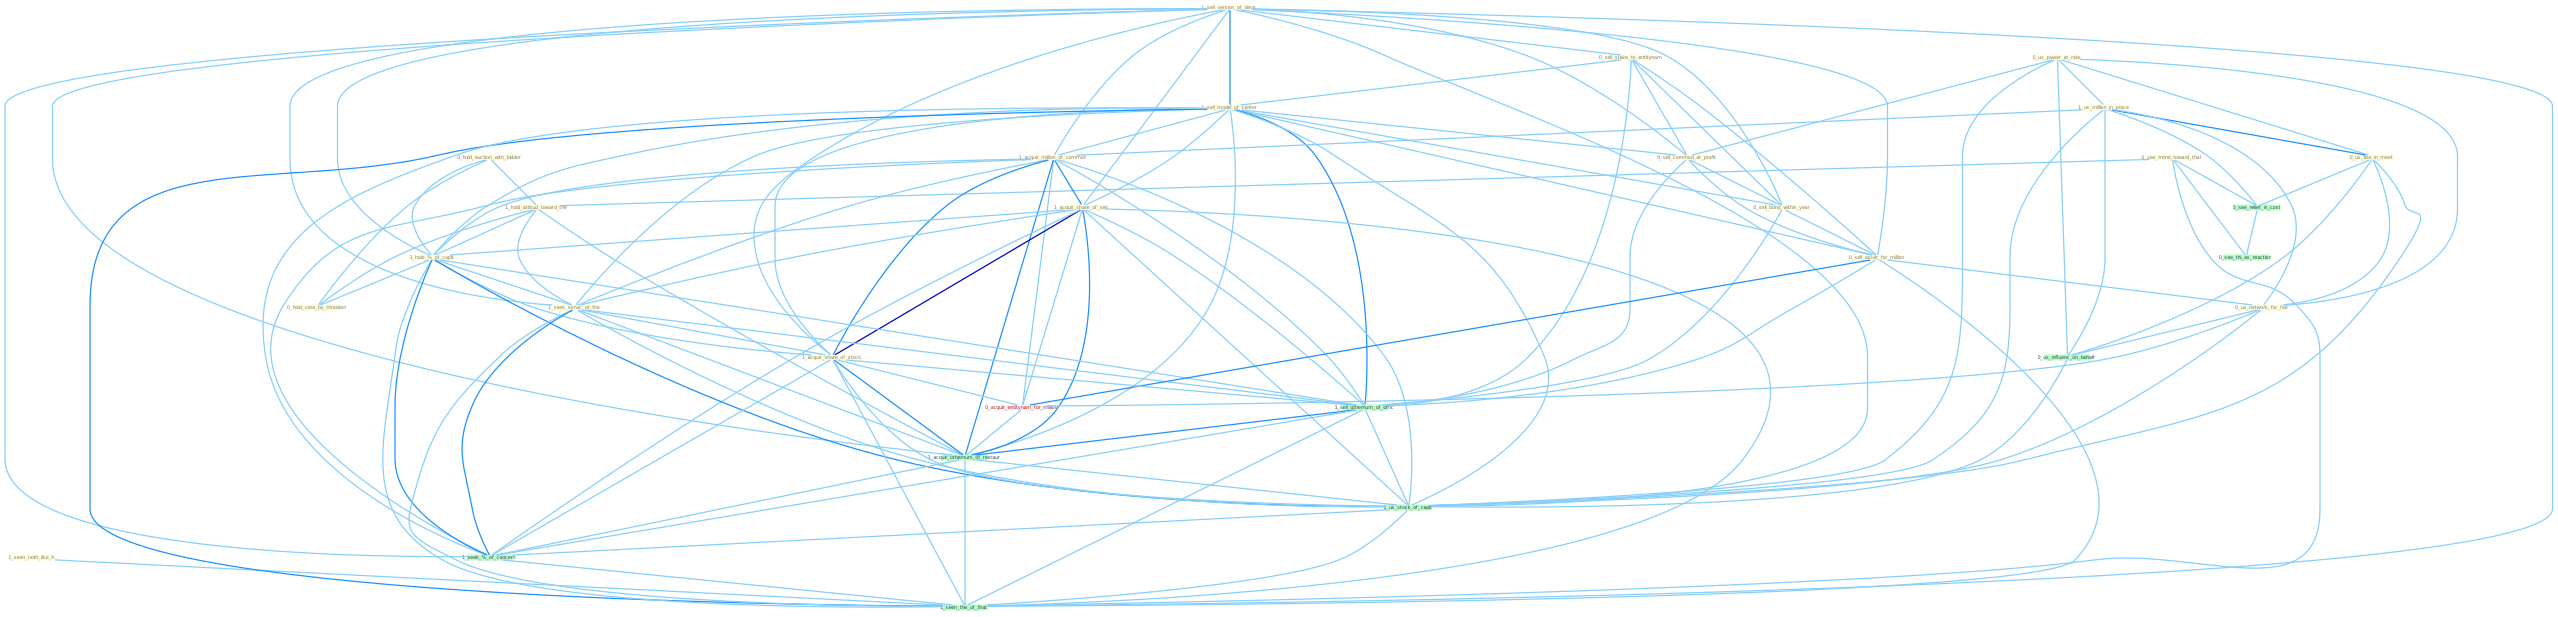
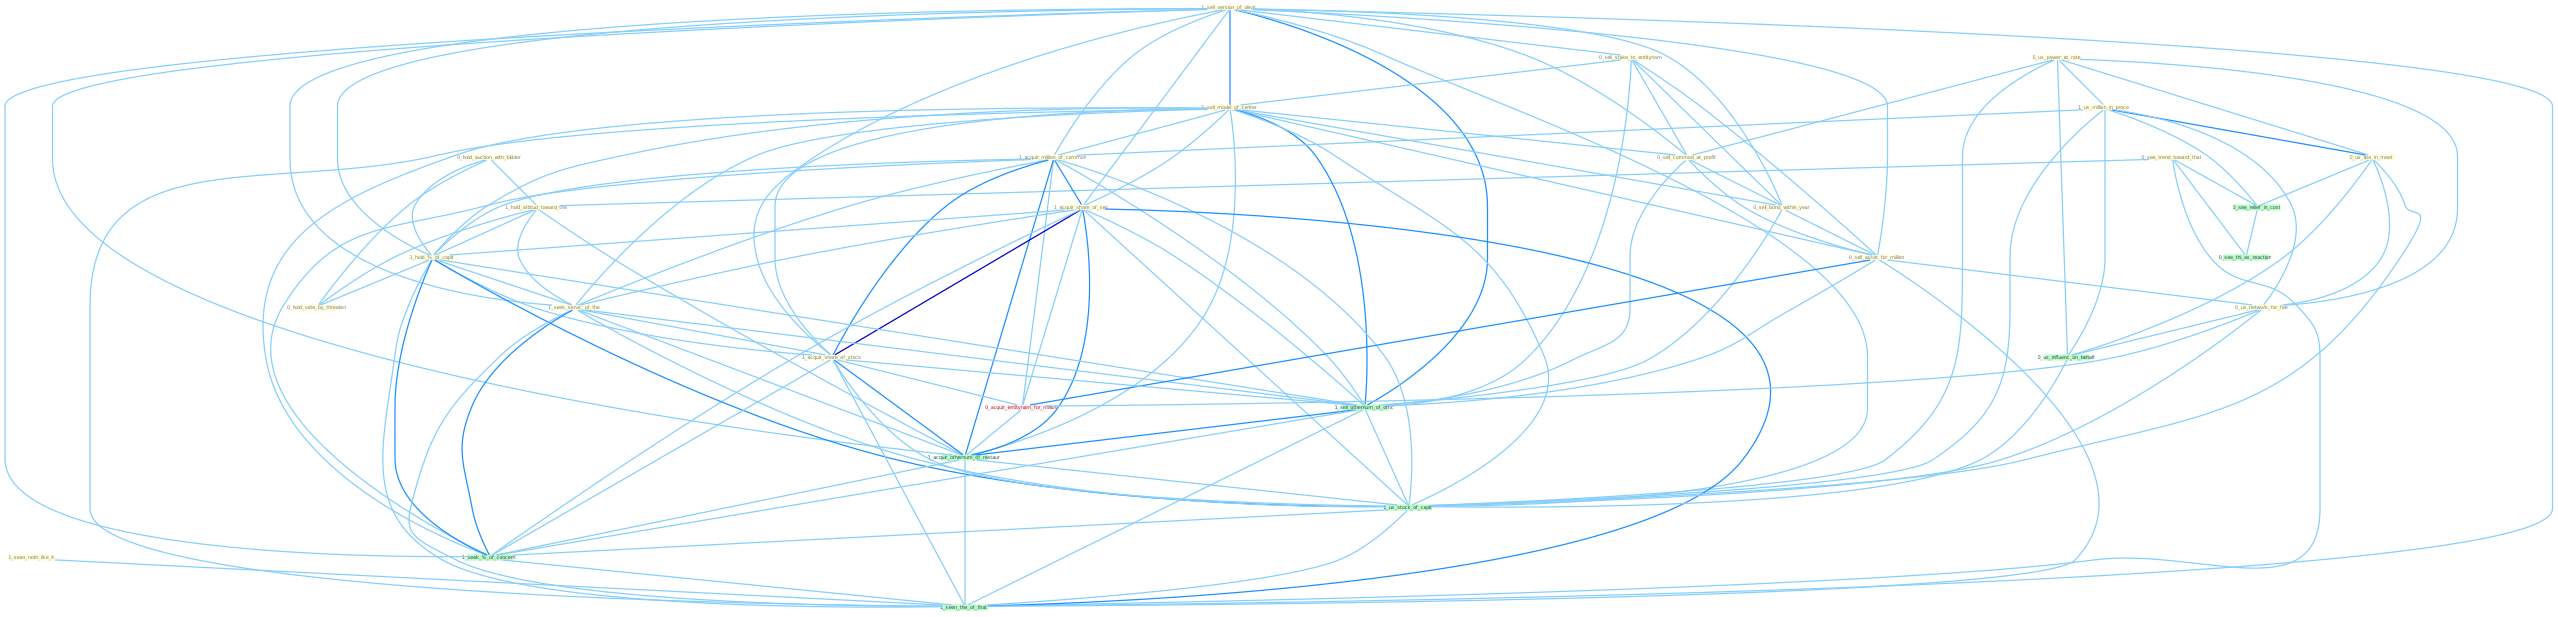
none -> (1484, 191)
(139, 206) -> (139, 206)
(1745, 453) -> (1745, 453)
